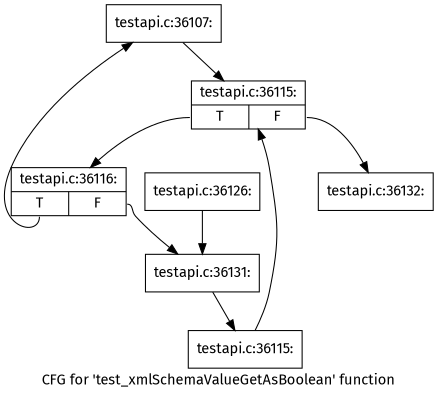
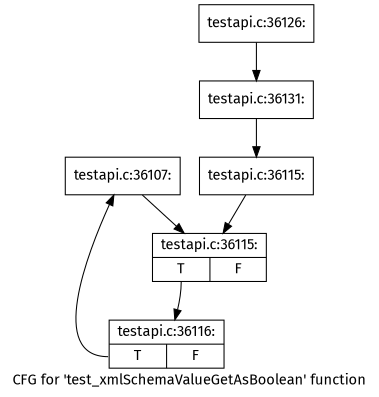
(376, 192) -> none
(146, 227) -> none
